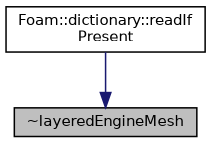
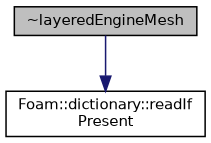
(106, 72) -> (106, 56)
